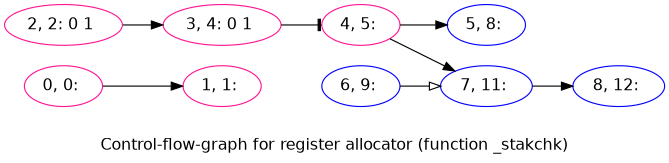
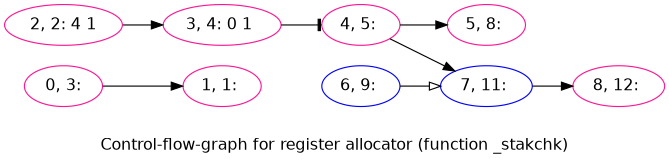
(63, 25) -> (63, 25)
(486, 25) -> (486, 25)
(63, 86) -> (63, 86)
(619, 86) -> (619, 86)
